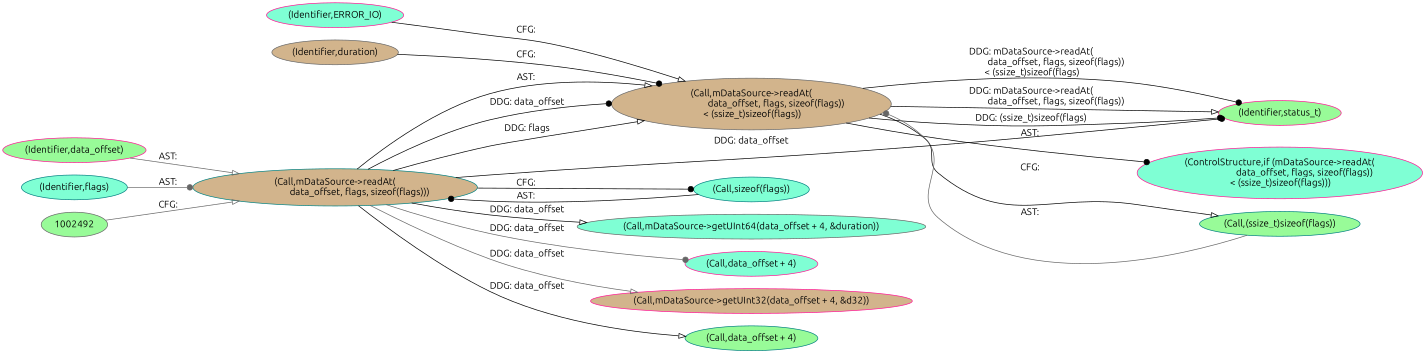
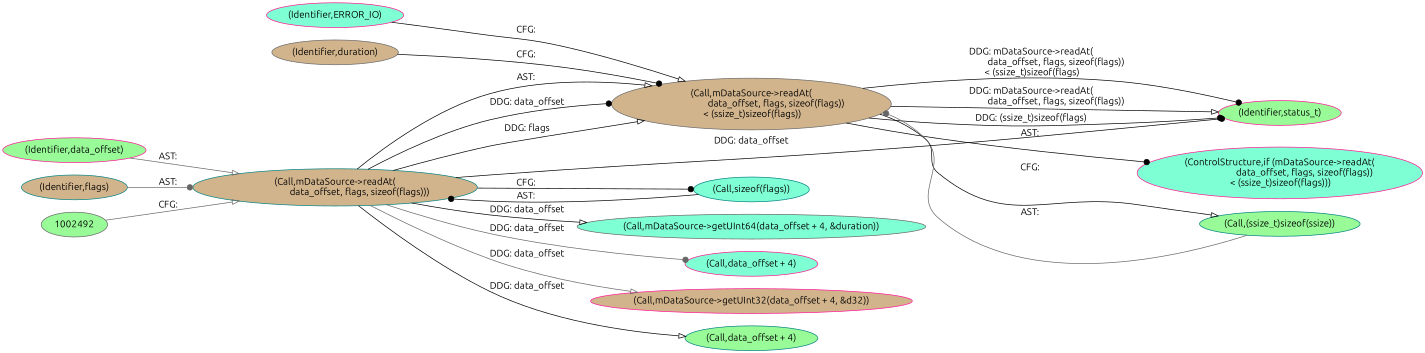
(74, 187) -> (74, 187)
(1280, 224) -> (1280, 224)
